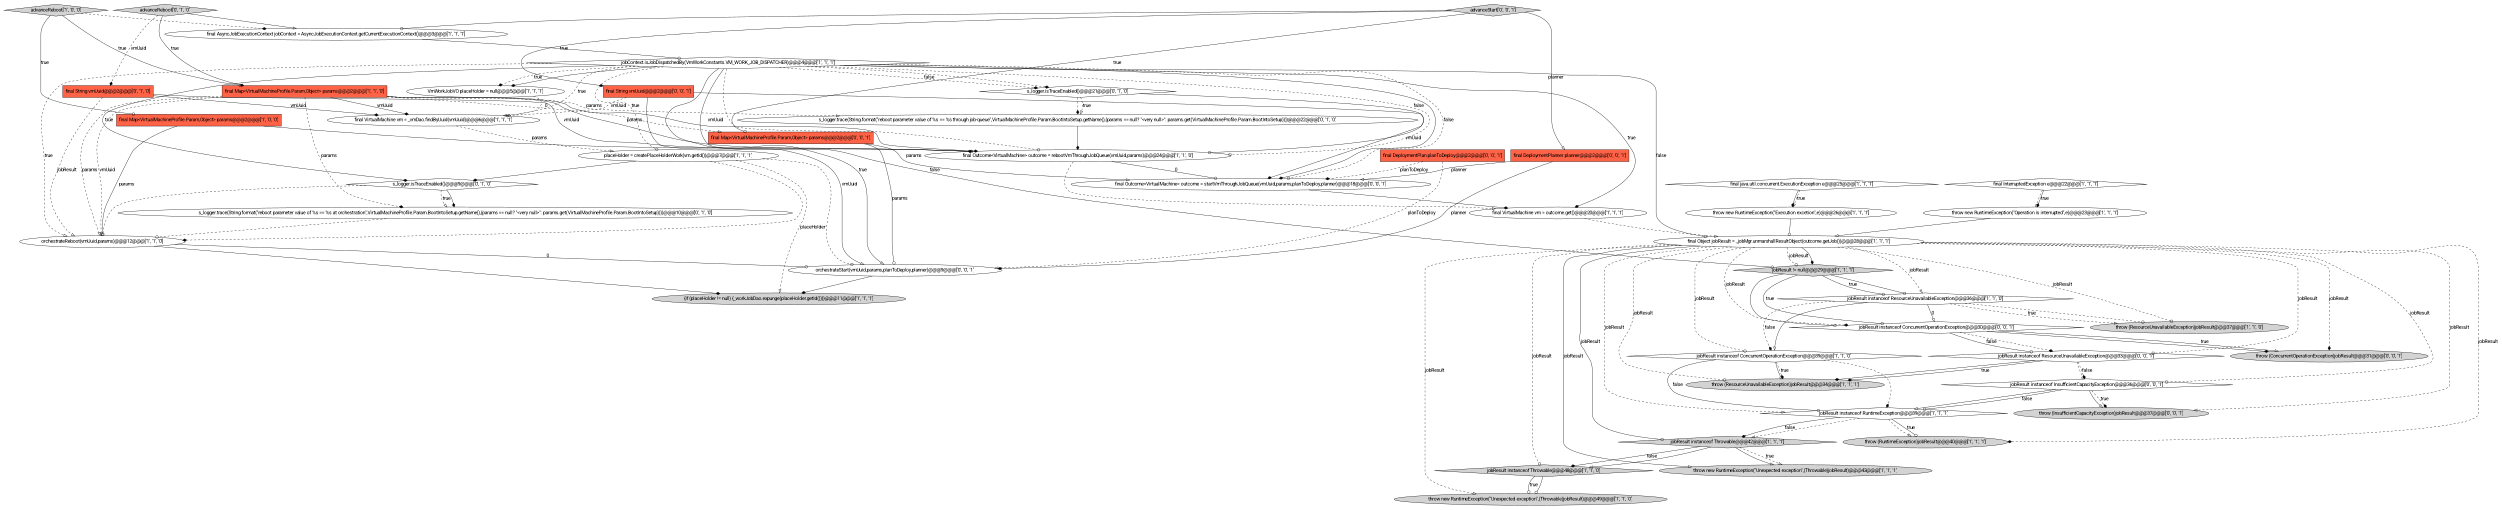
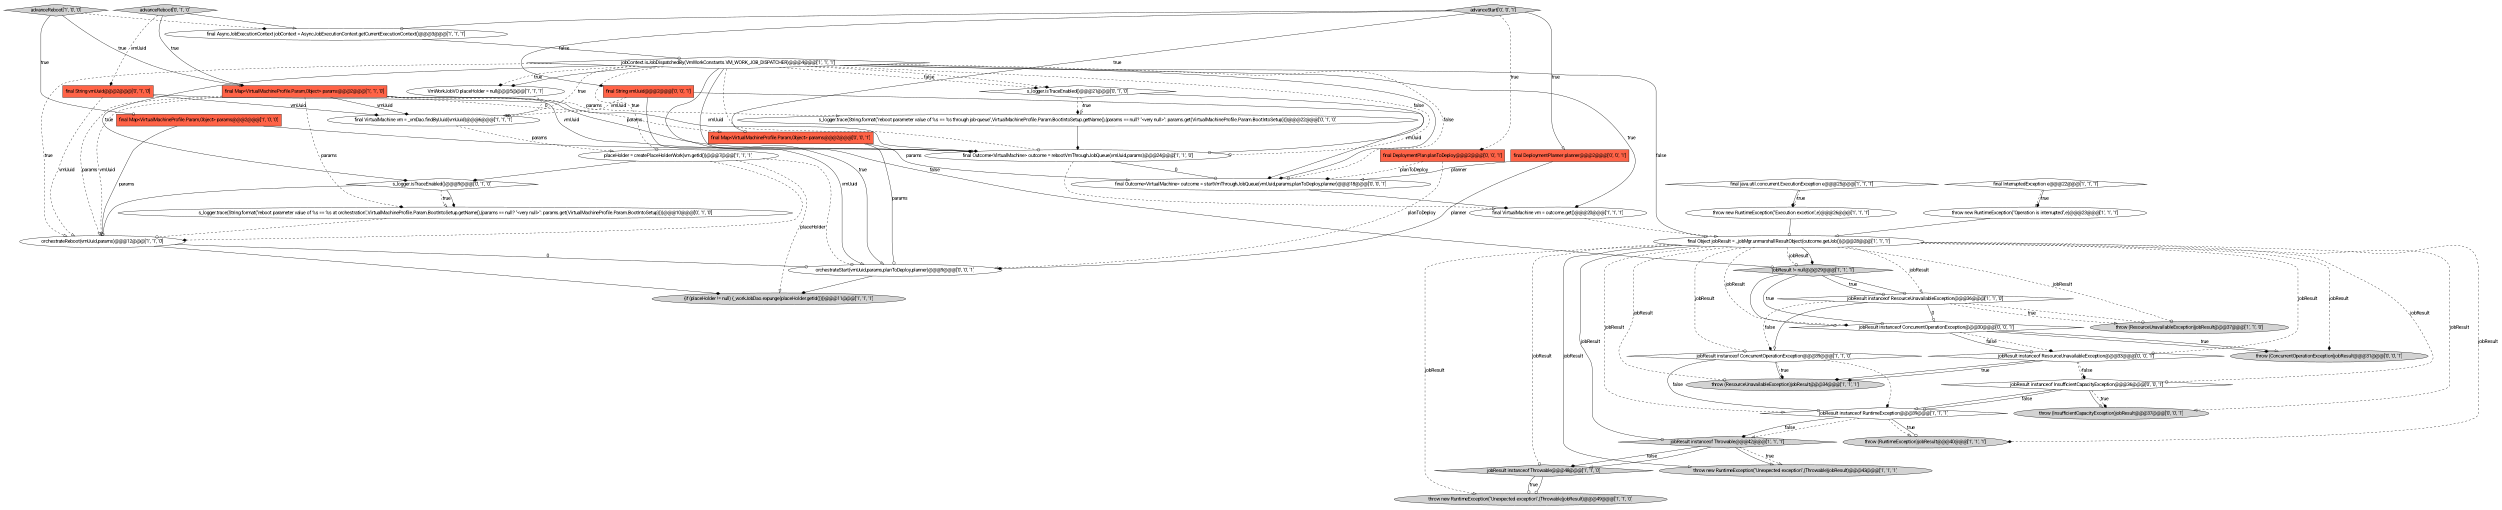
(564, 49) -> (564, 49)
(1556, 77) -> (1556, 77)
none -> (1511, 87)
(67, 170) -> (67, 170)
(225, 191) -> (225, 191)
